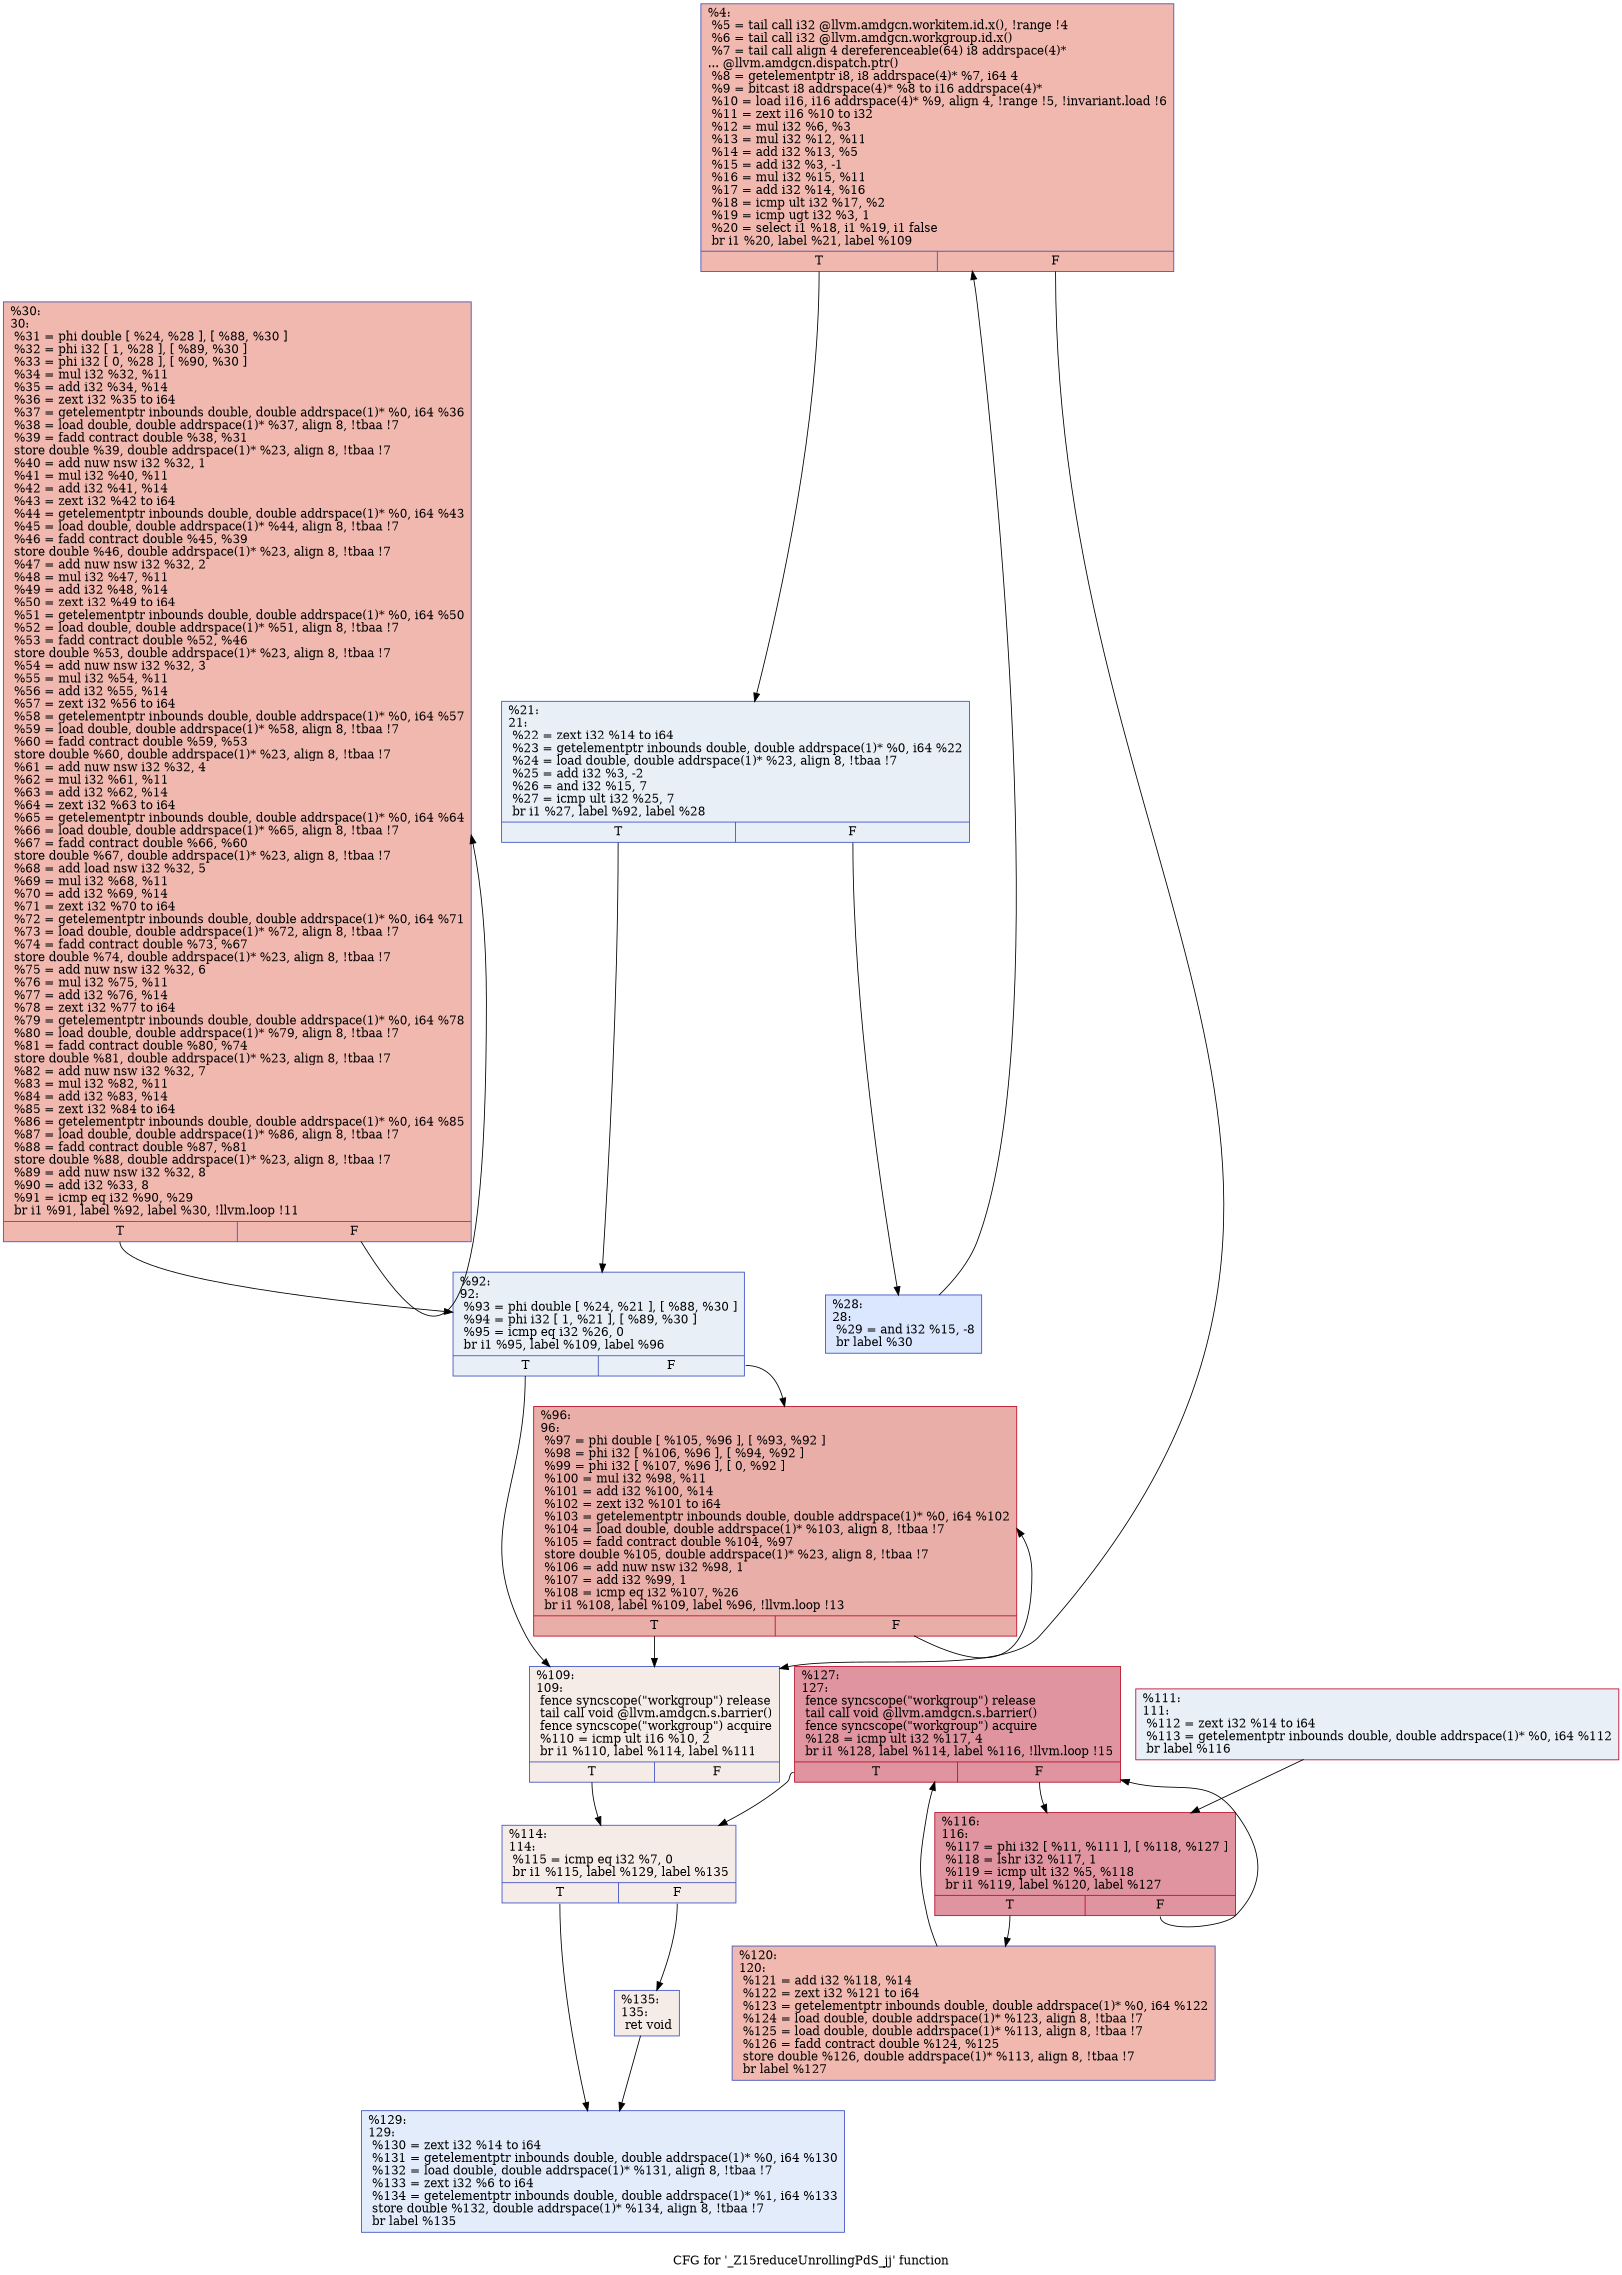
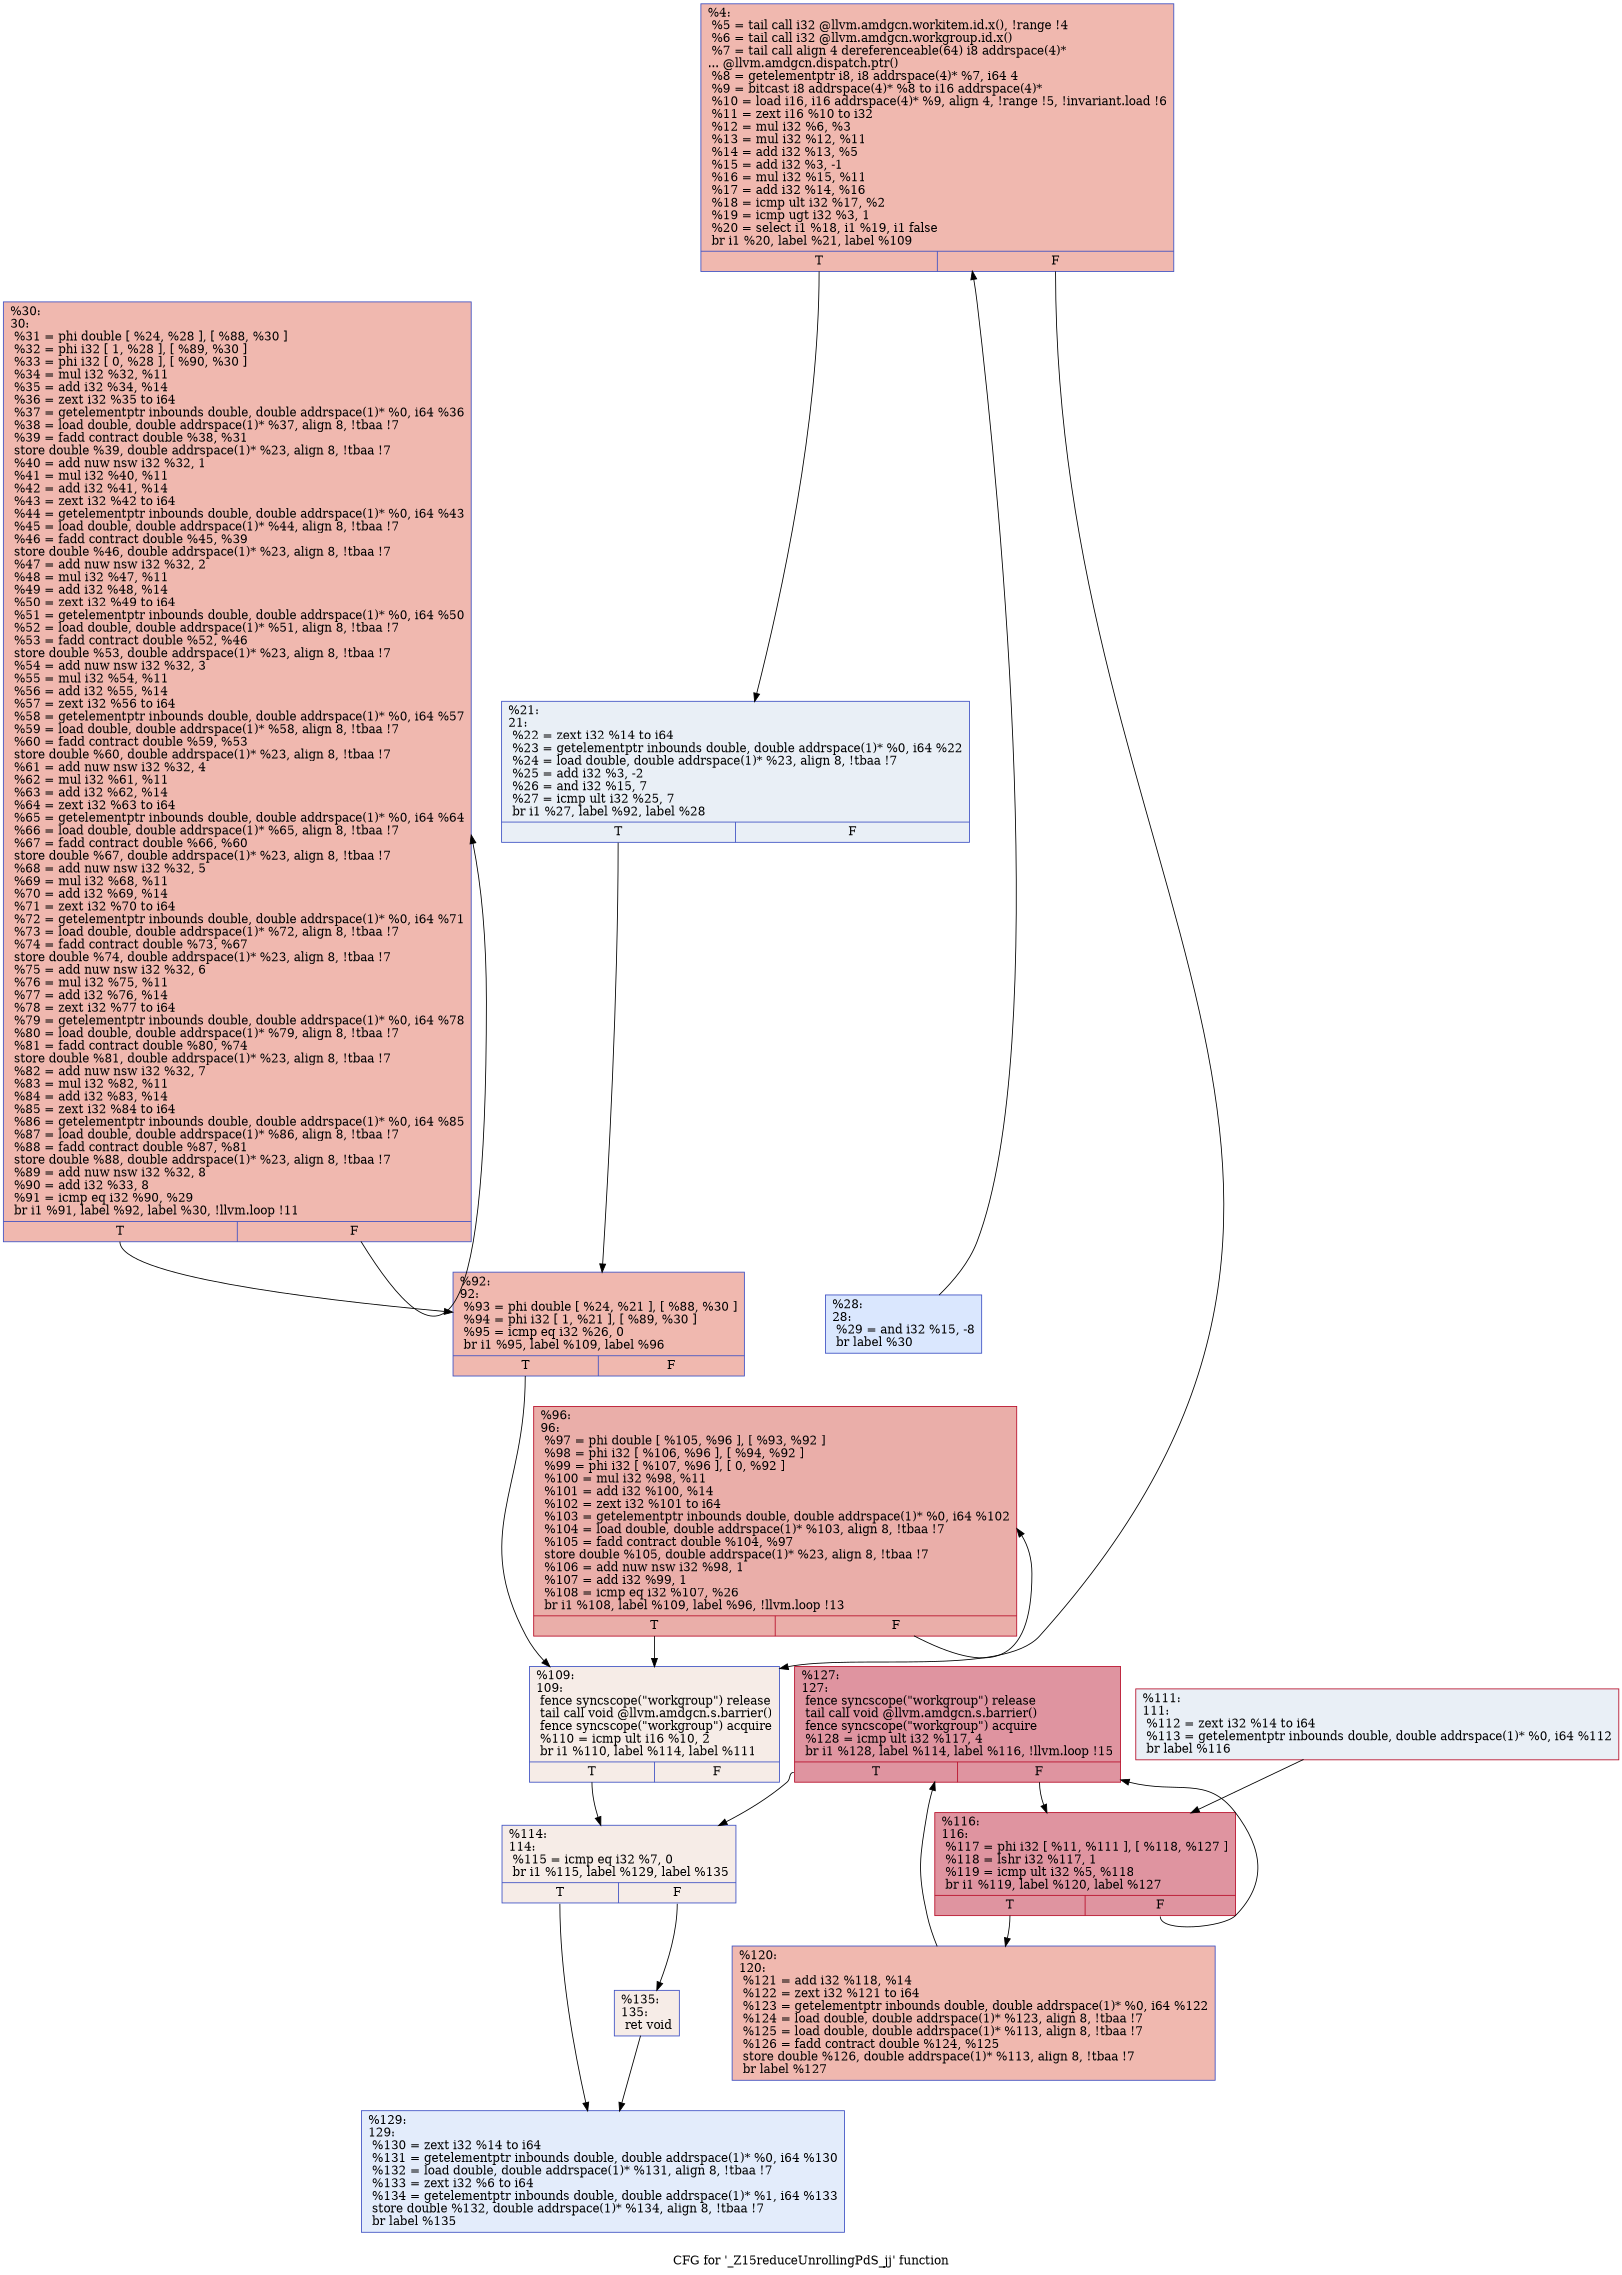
(108, 869) -> (108, 869)
(866, 1066) -> none
(599, 1324) -> (599, 1324)
(770, 1375) -> none
